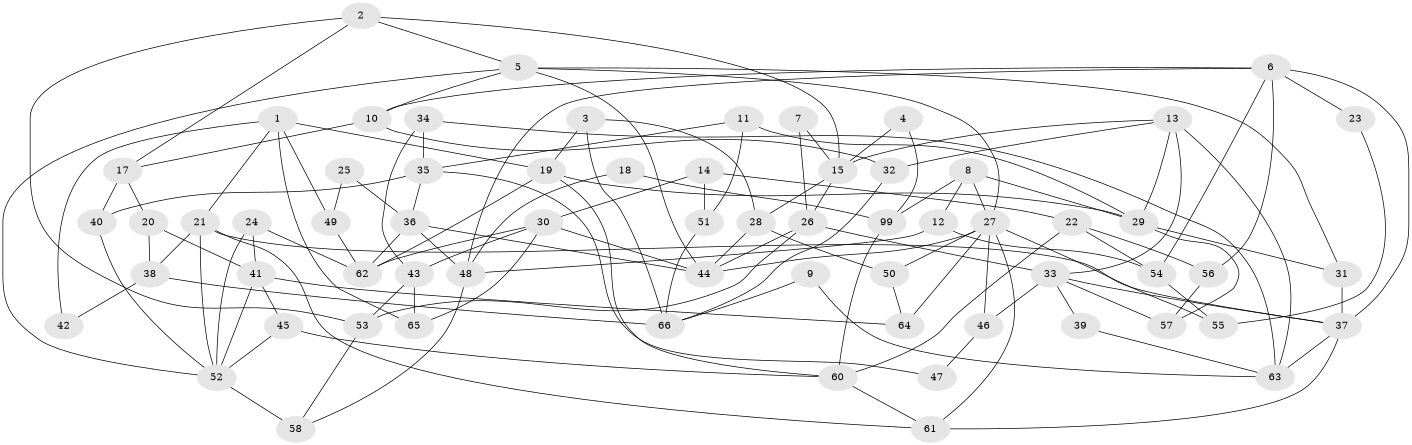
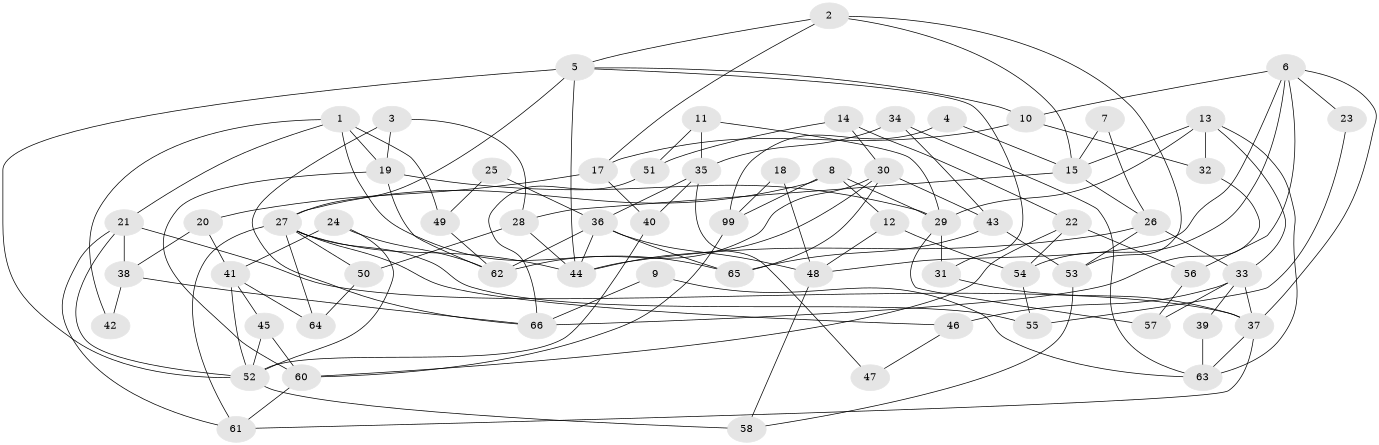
none -> (665, 251)
